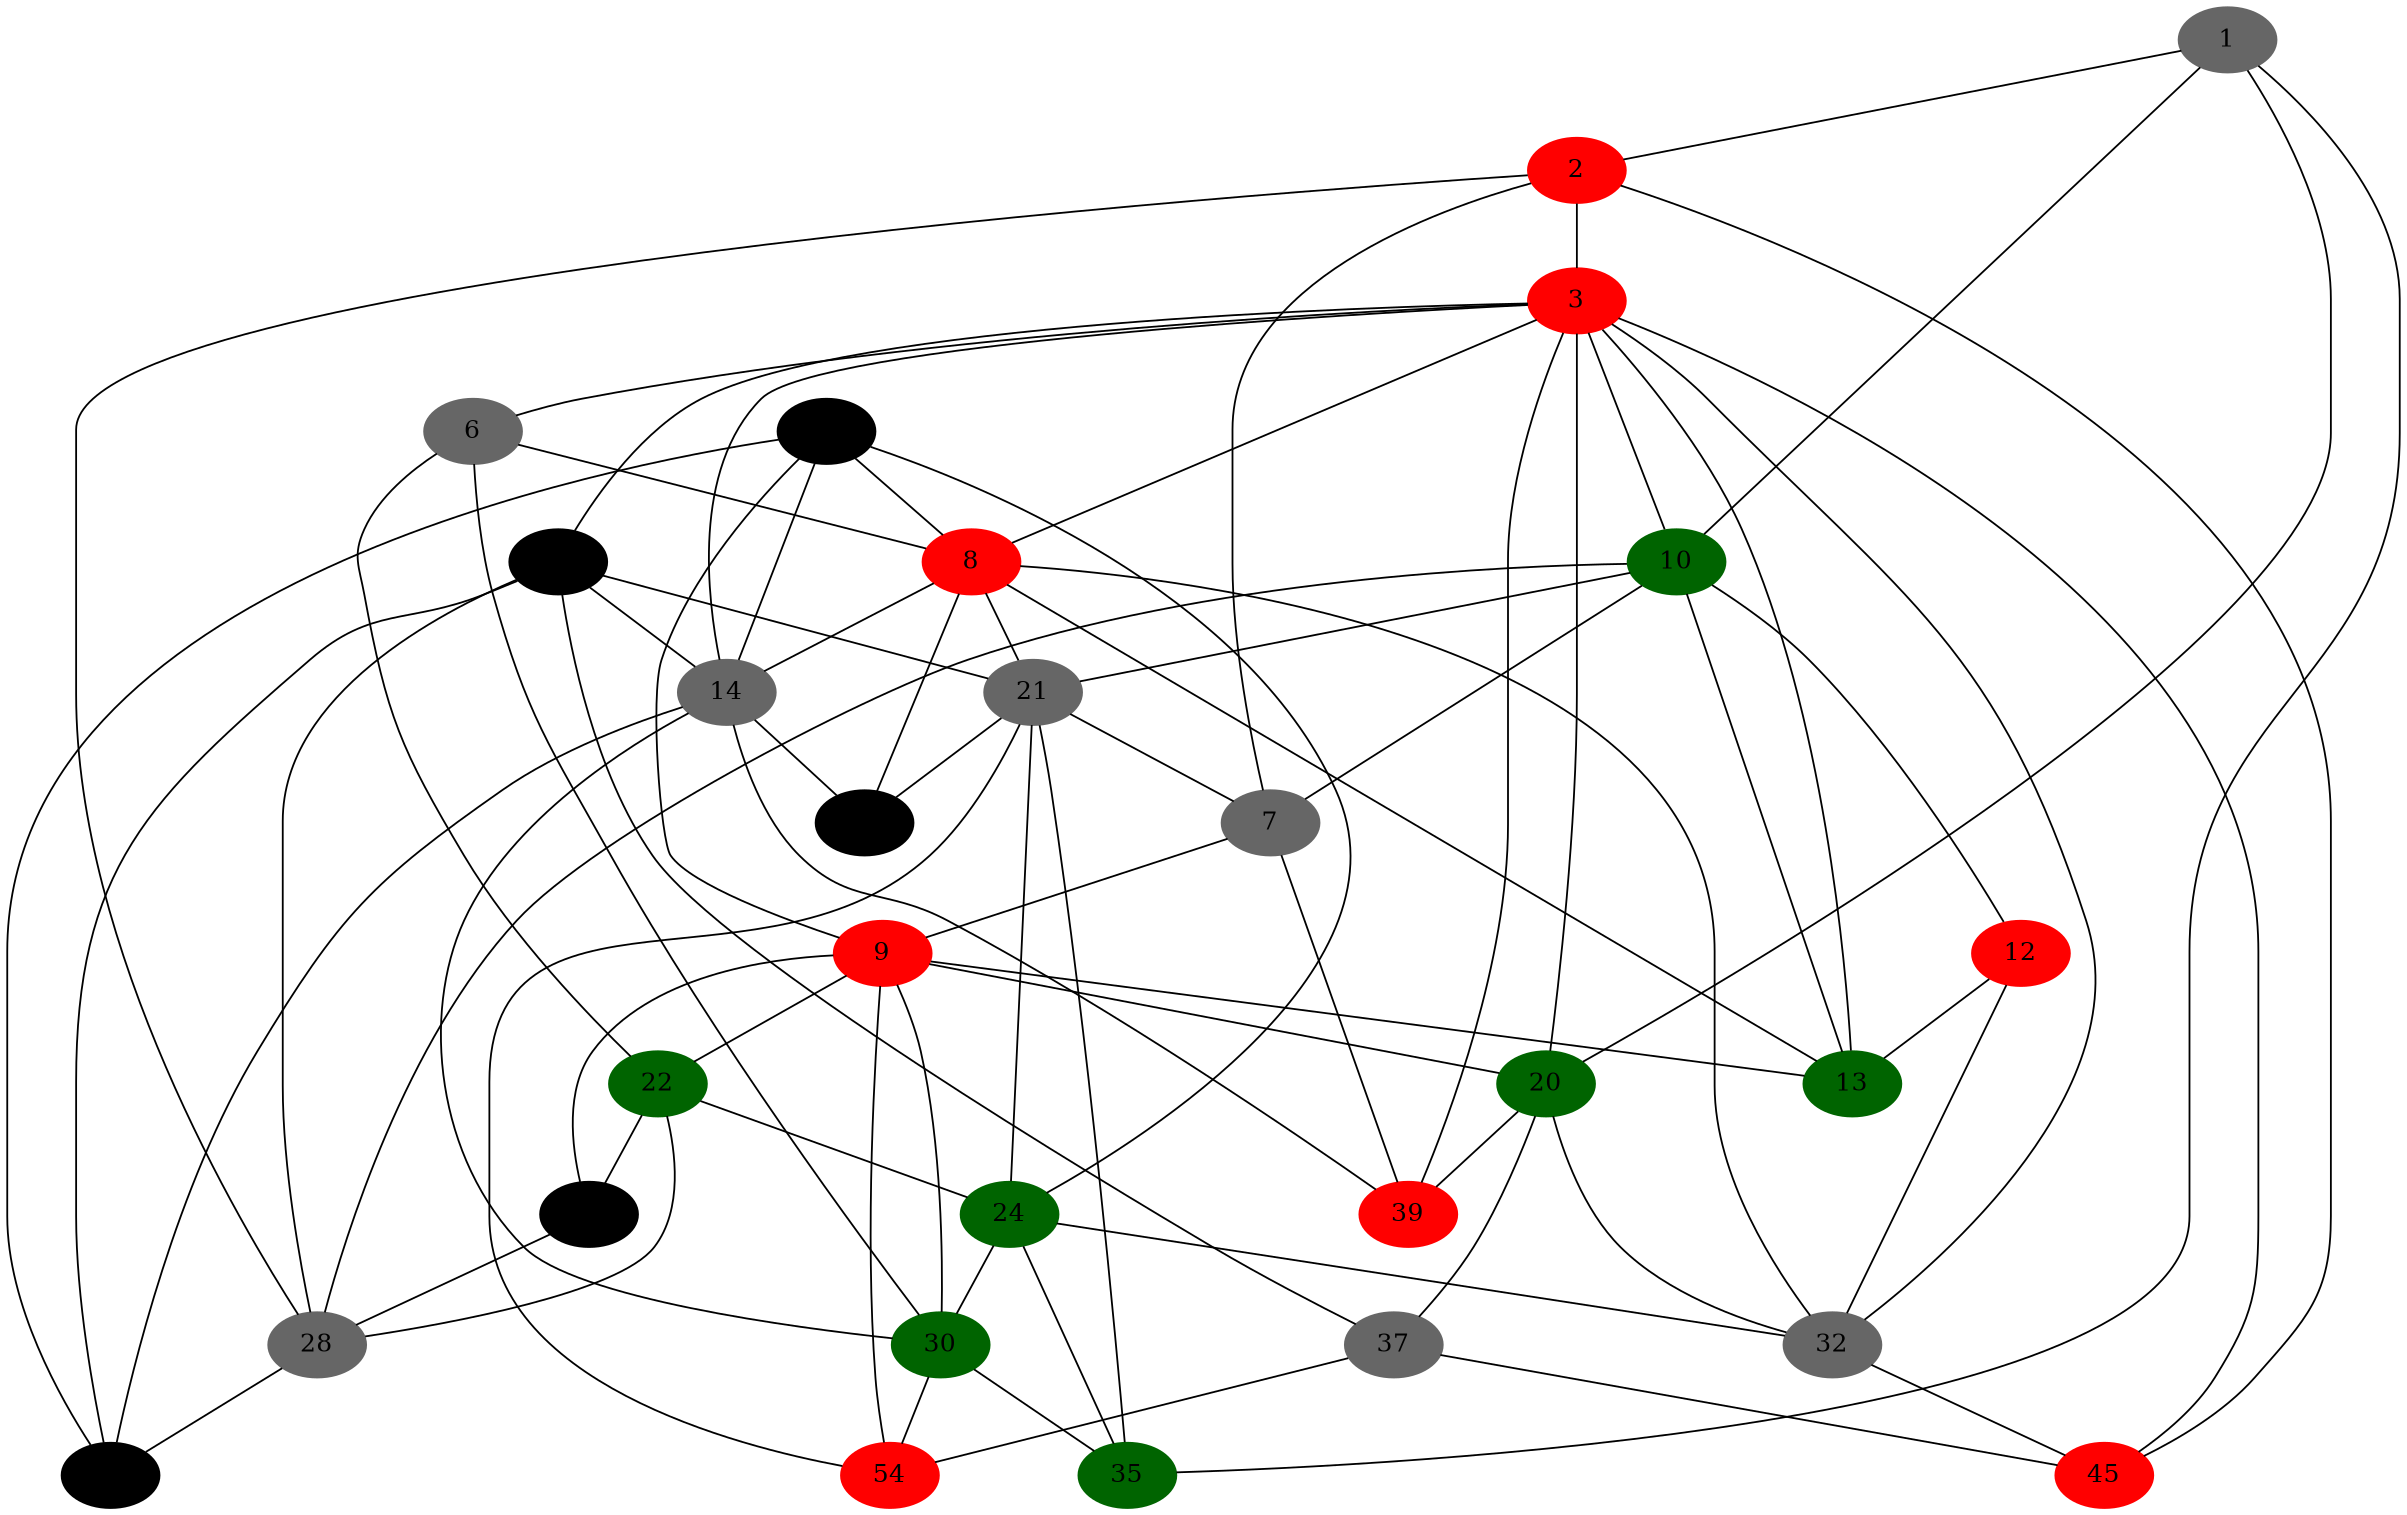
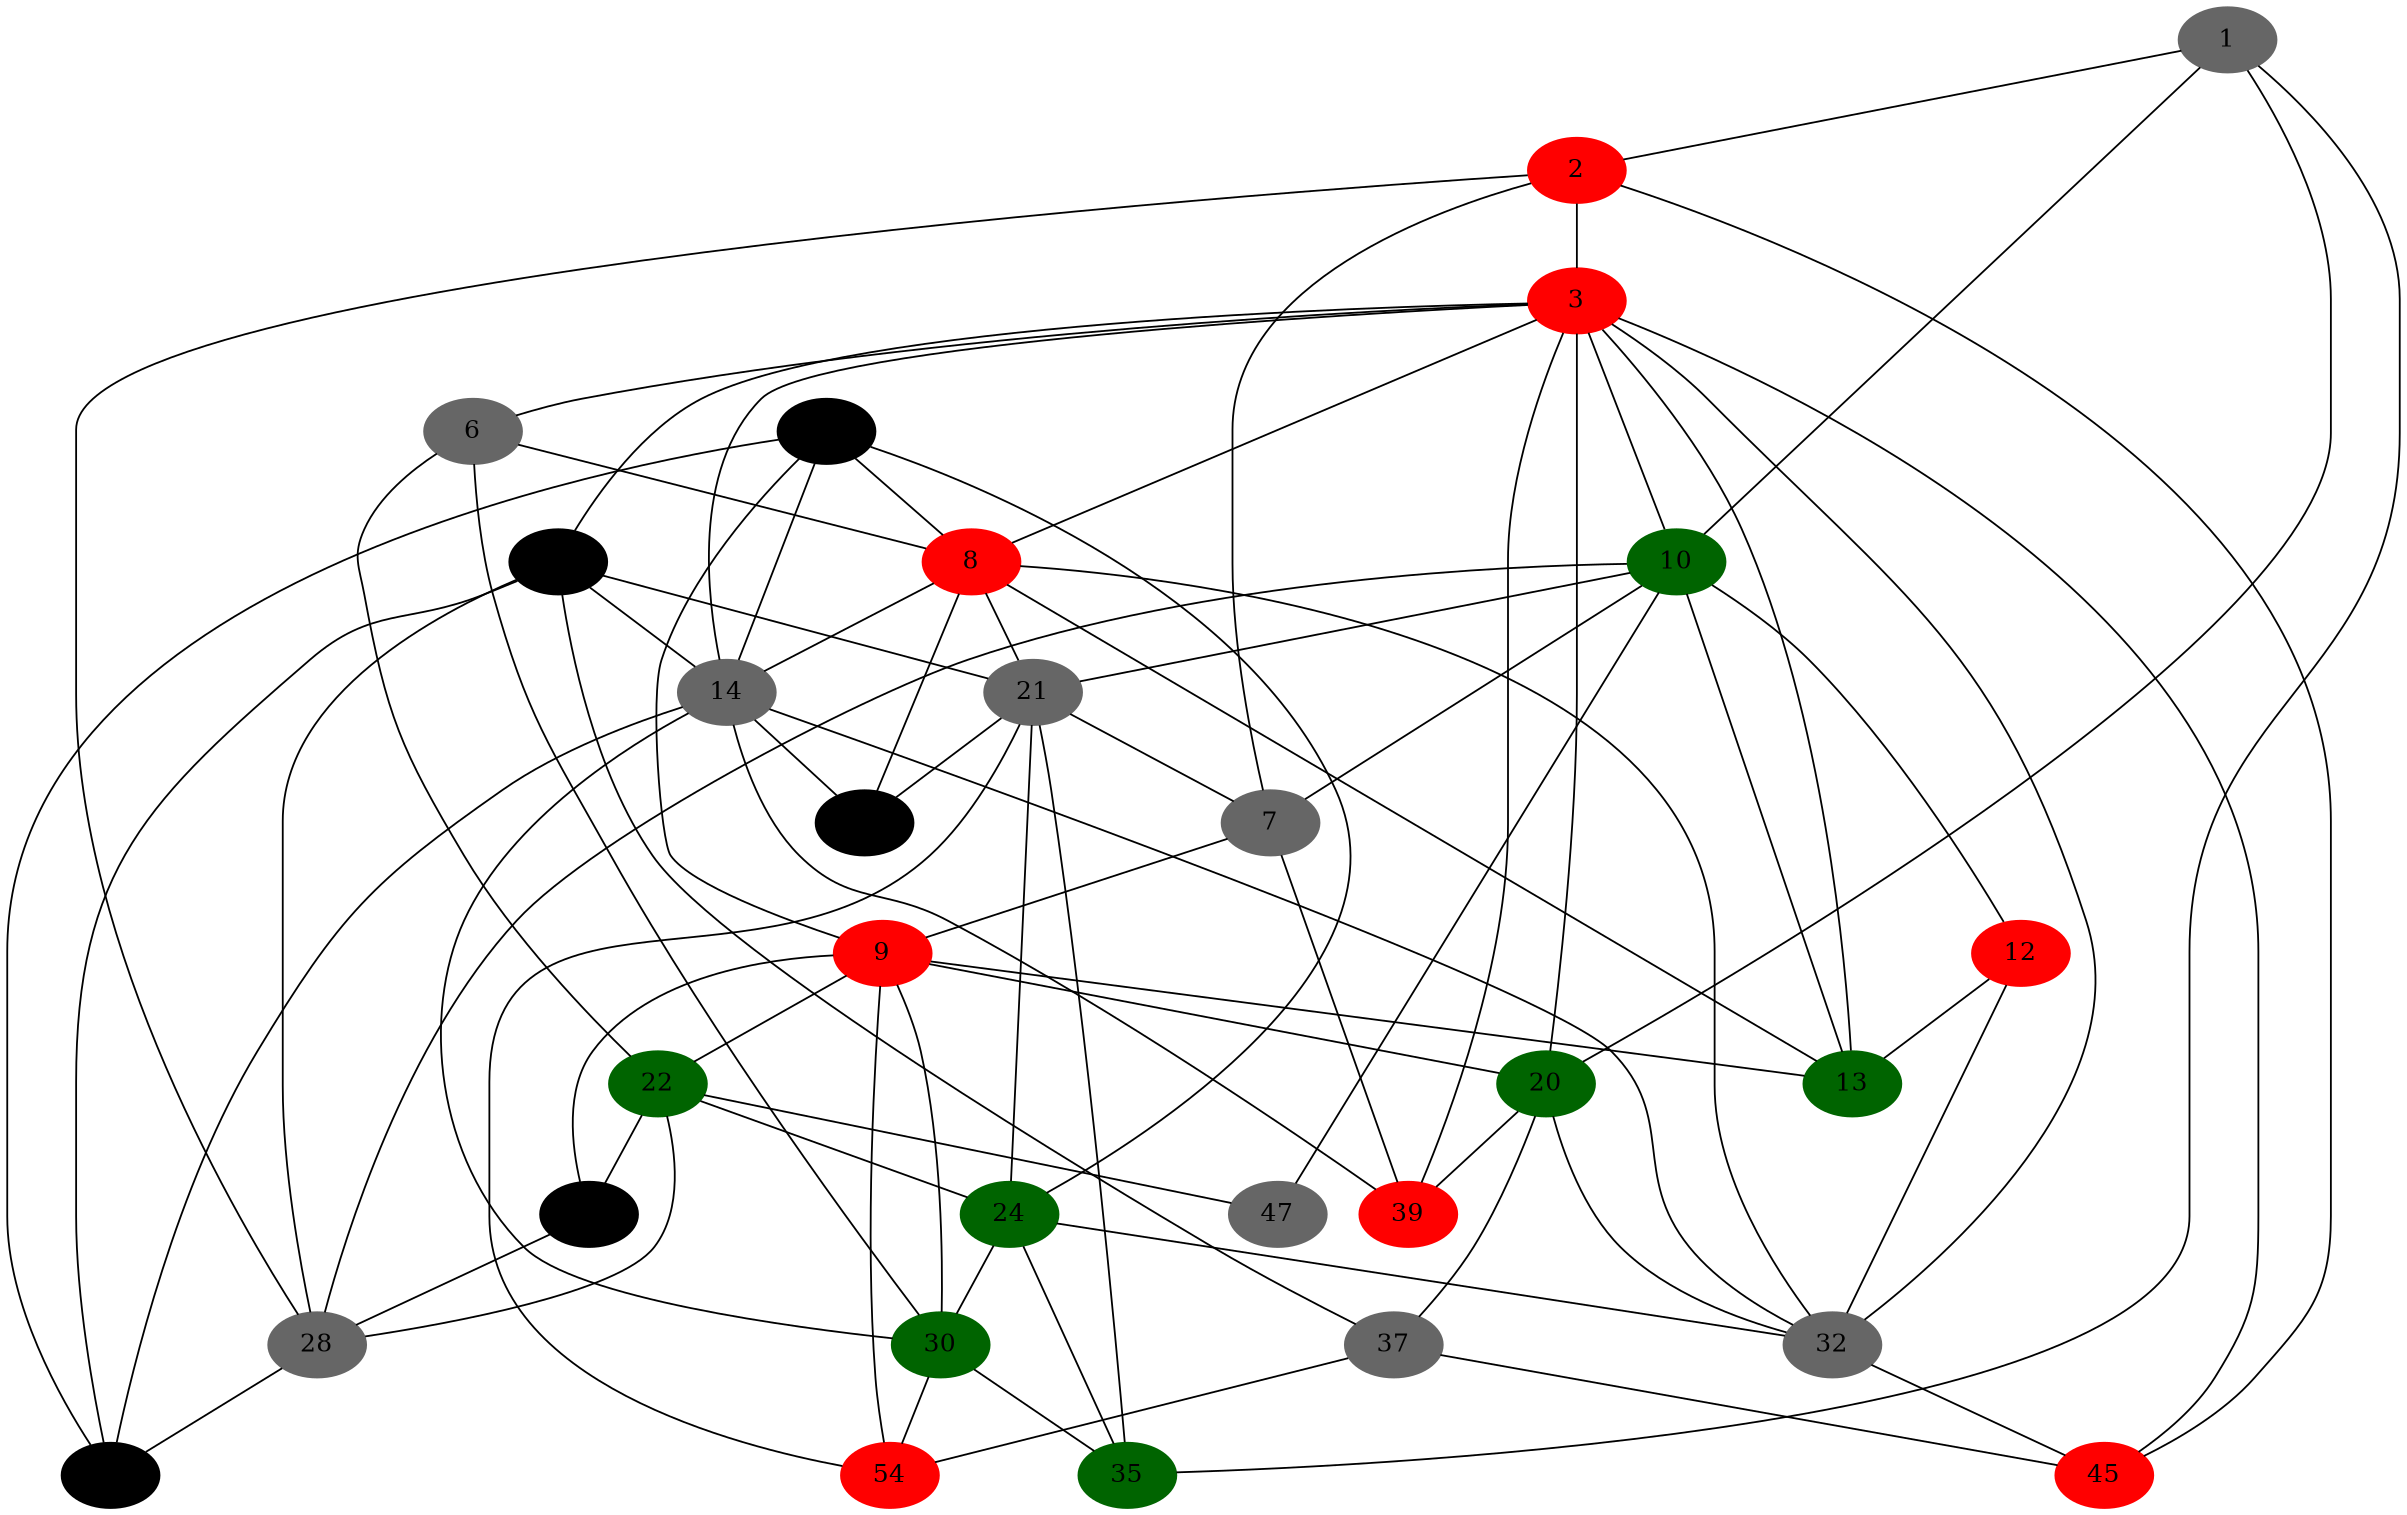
none -> (1357, 929)
none -> (1278, 1214)
